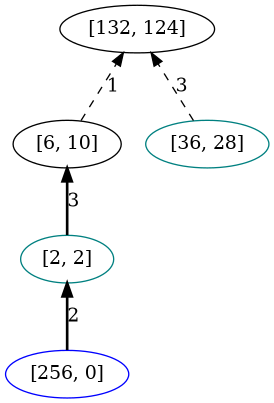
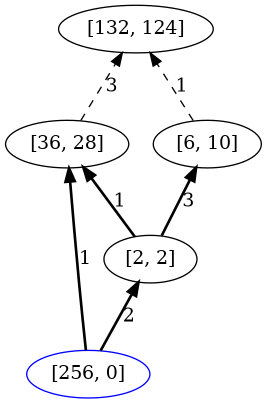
(207, 144) -> (67, 144)
none -> (113, 208)
(67, 259) -> (150, 259)
none -> (77, 266)
